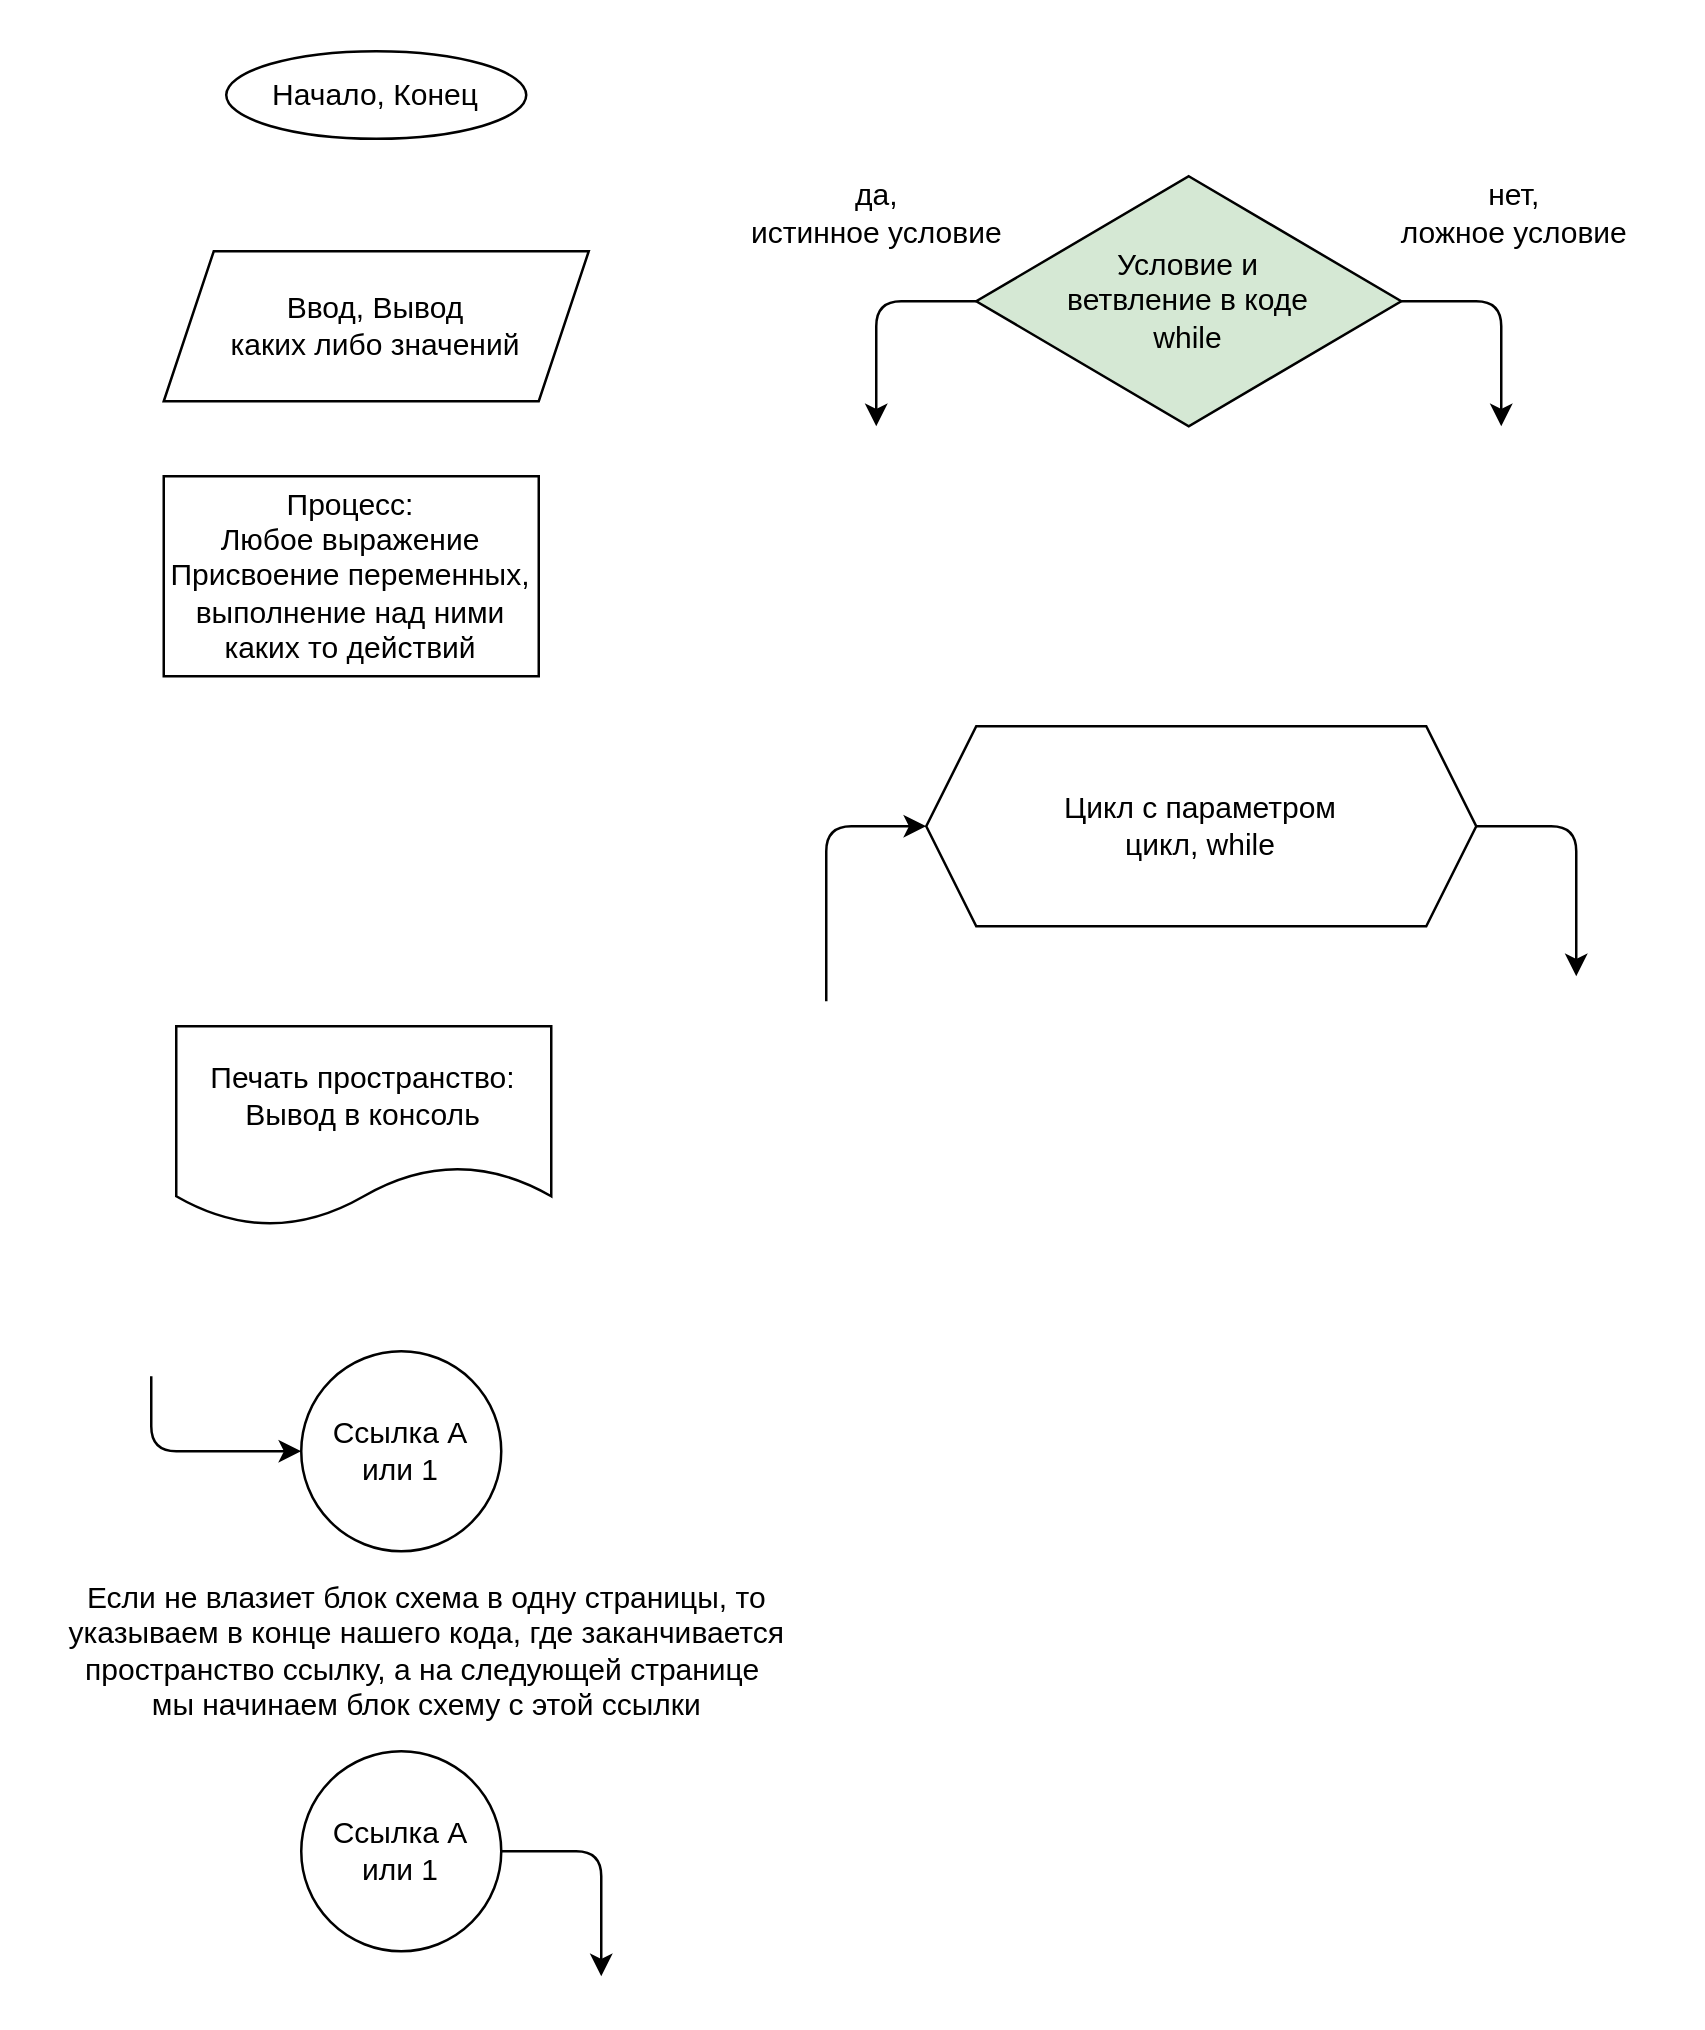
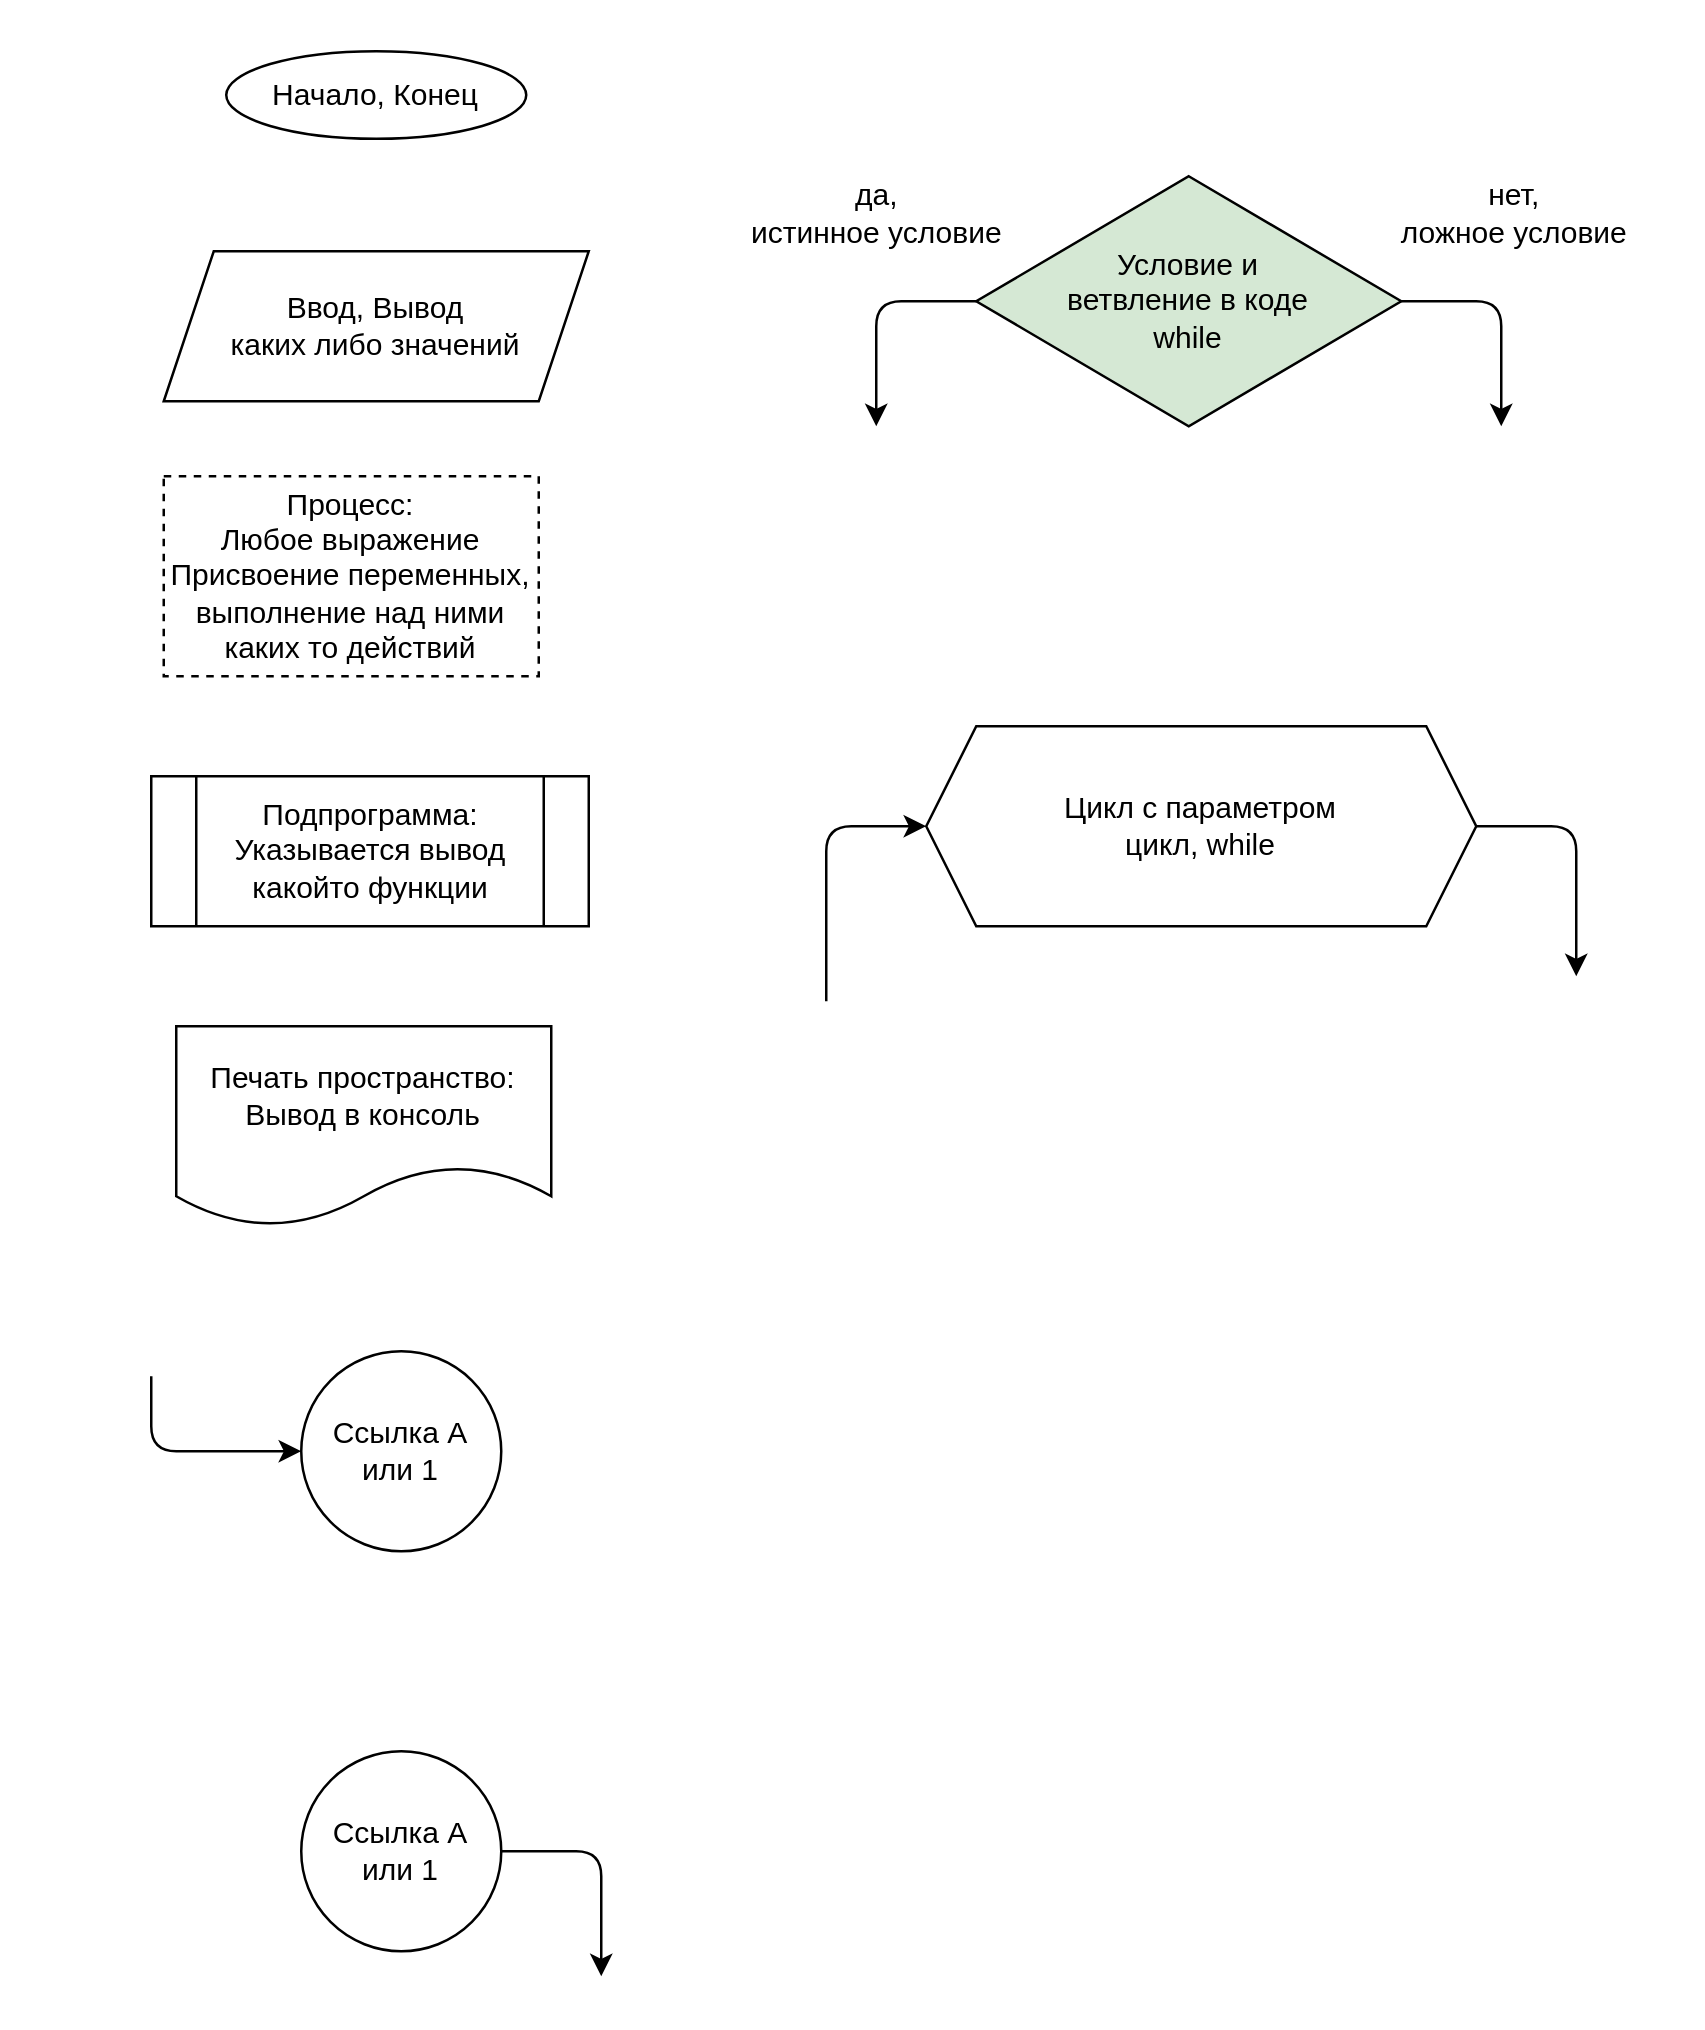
(351, 576) -> (351, 576)
none -> (370, 851)
(426, 1651) -> none
